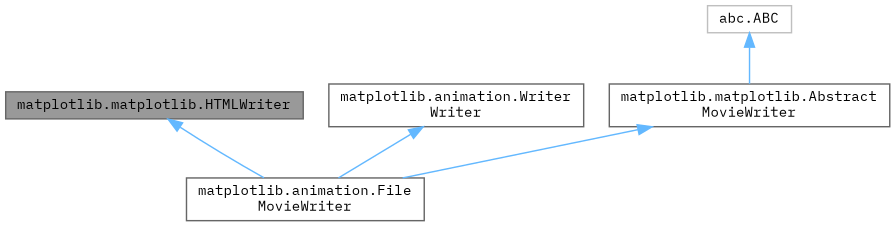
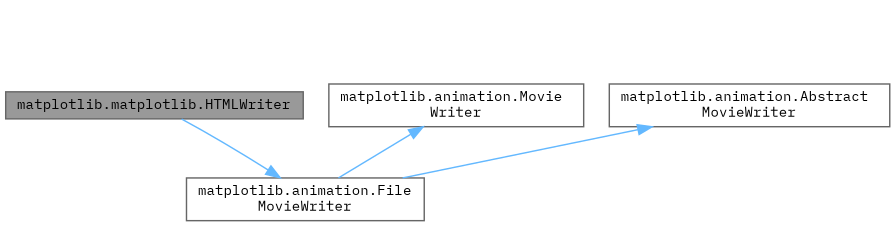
(750, 19) -> none
(456, 105) -> (456, 105)
(750, 105) -> (750, 105)
(222, 153) -> (225, 144)
